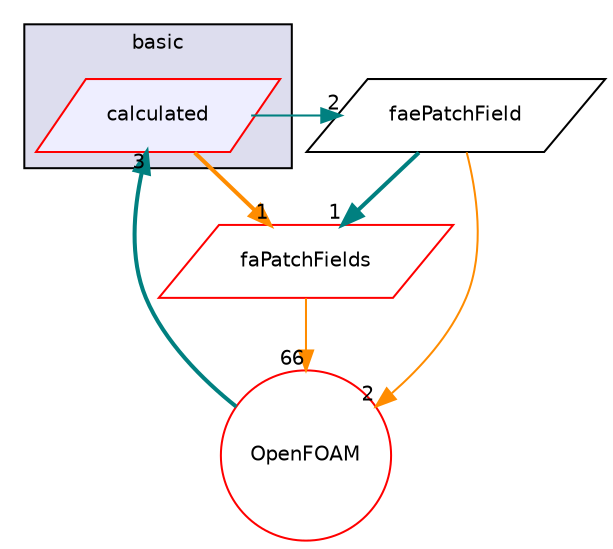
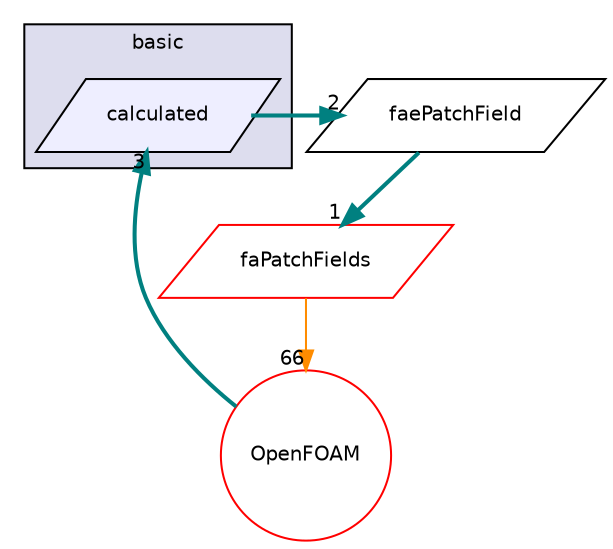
(158, 116) -> (158, 116)
(279, 116) -> (279, 116)
(225, 182) -> none
(470, 285) -> none
